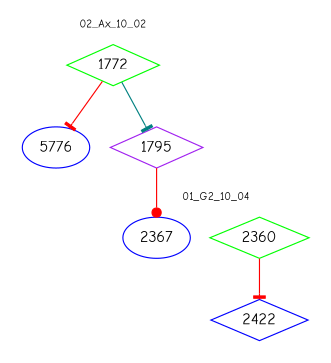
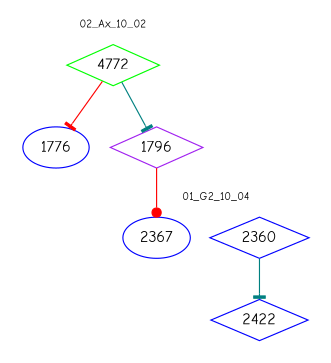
(113, 65) -> (113, 65)
(56, 147) -> (56, 147)
(157, 147) -> (157, 147)
(259, 238) -> (259, 238)
(259, 276) -> (259, 276)
